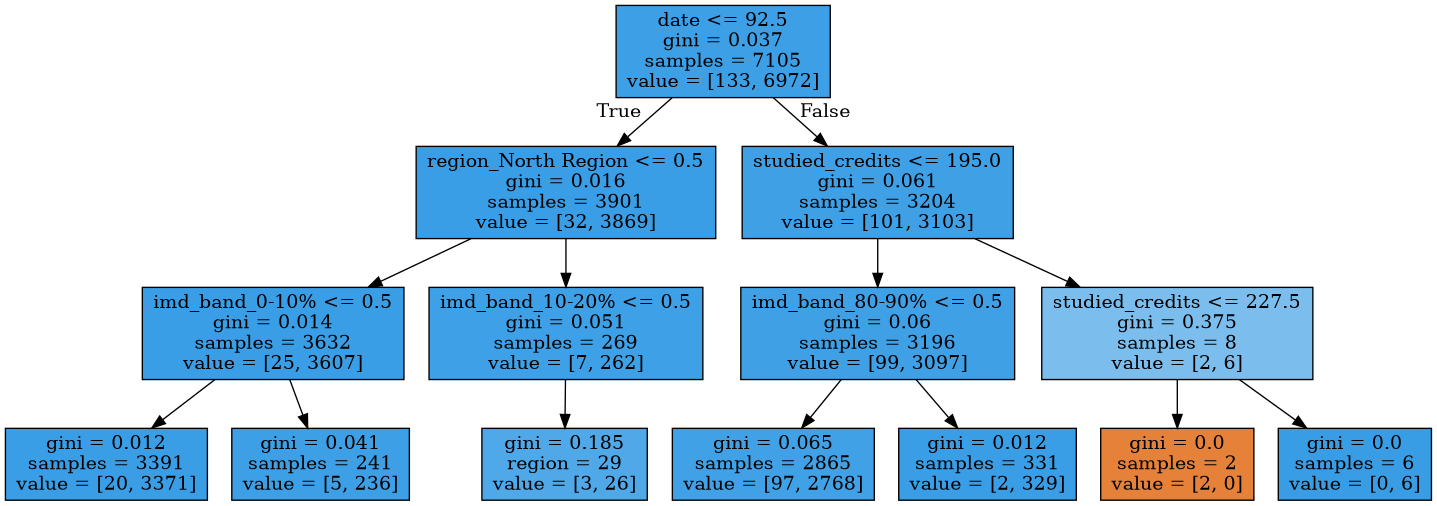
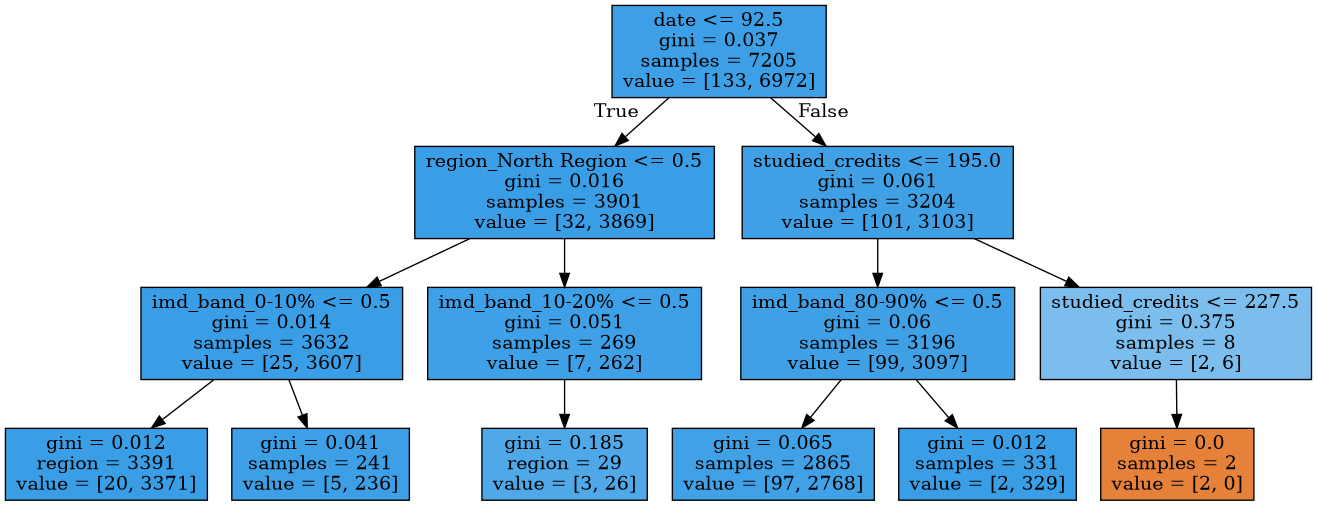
(723, 52) -> (719, 52)
(106, 464) -> (106, 464)
(1355, 464) -> none
